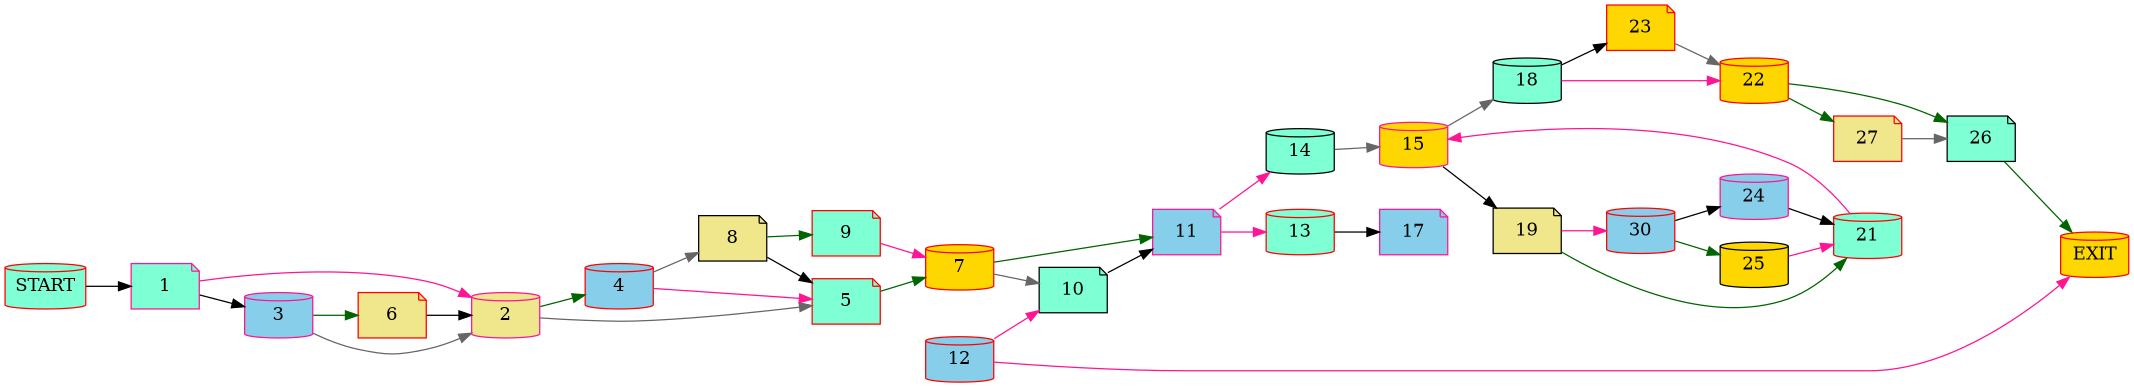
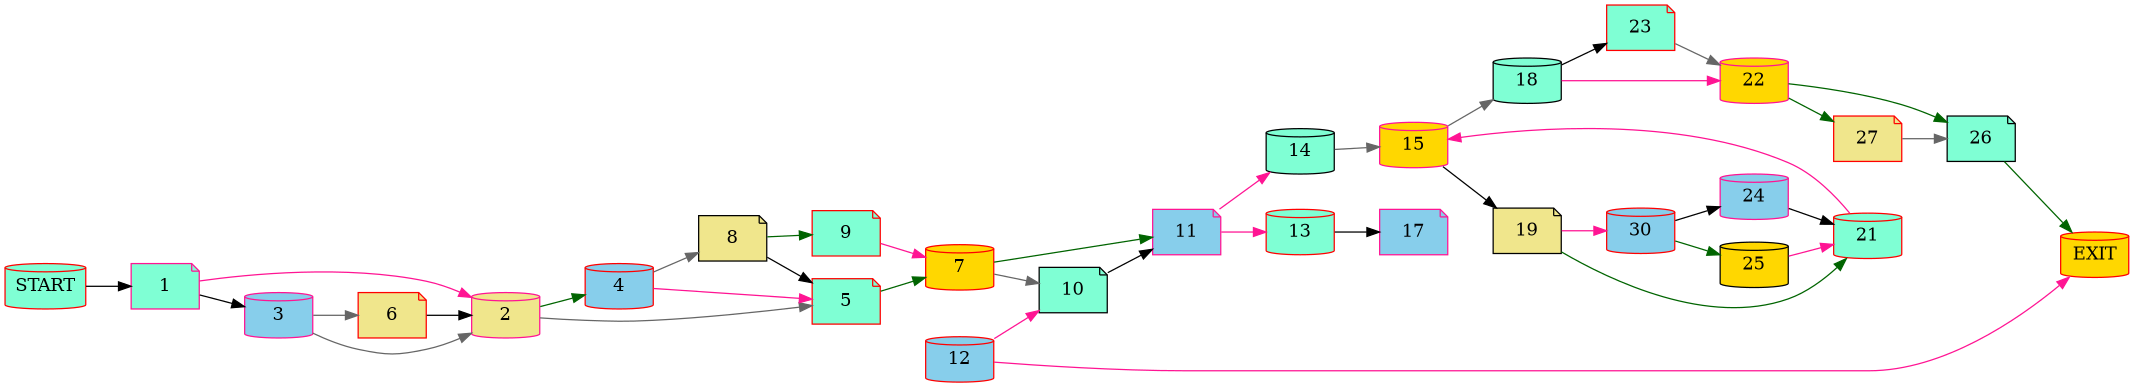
(1641, 28) -> (1641, 28)
(1754, 81) -> (1754, 81)
(329, 315) -> (329, 315)
